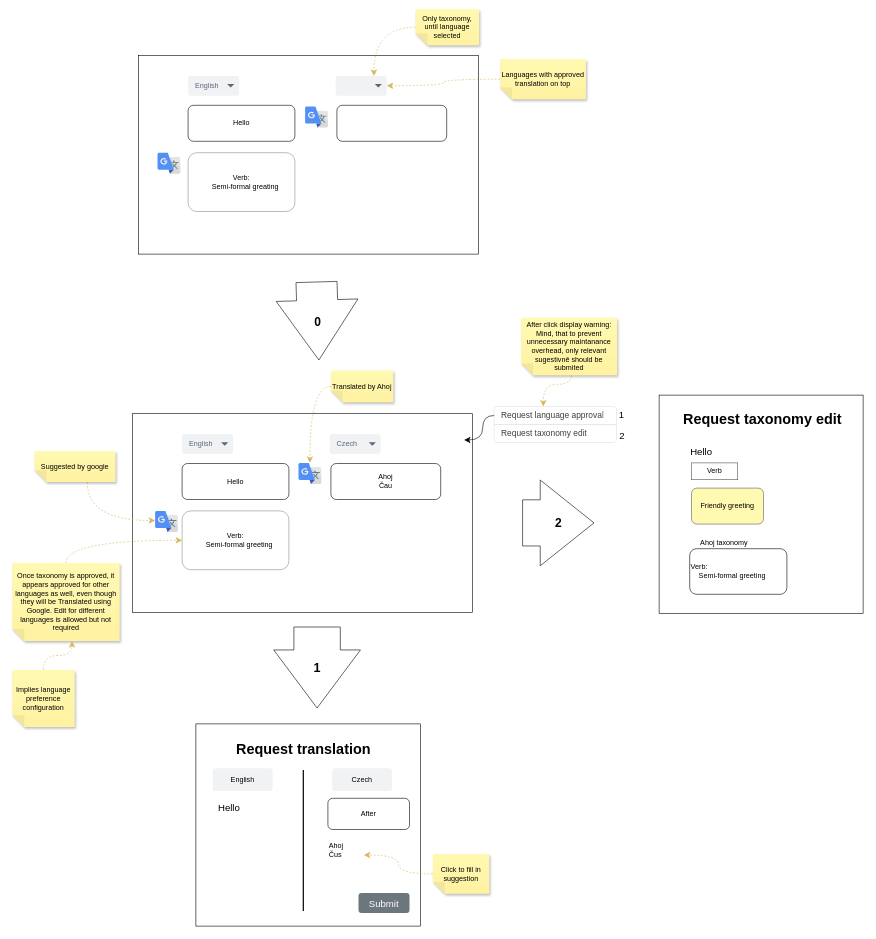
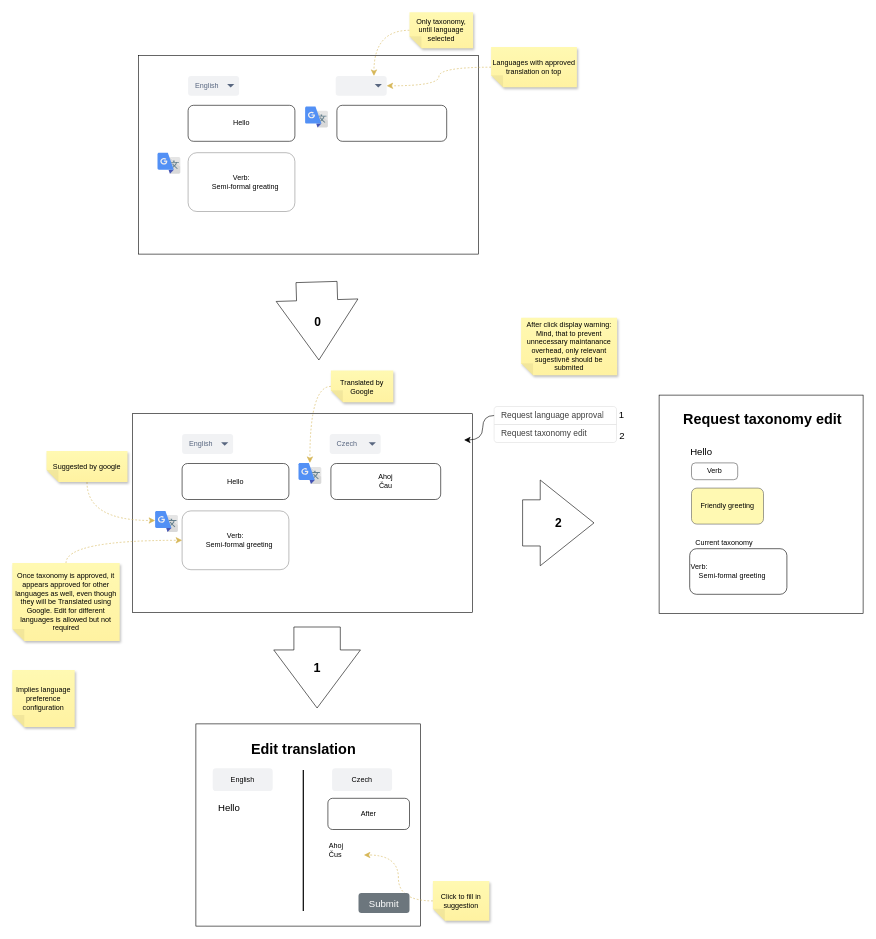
(447, 27) -> (441, 30)
(543, 79) -> (534, 67)
(362, 387) -> (362, 387)
(543, 398) -> none
(75, 467) -> (87, 467)
(715, 471) -> (715, 471)
(724, 543) -> (724, 543)
(58, 656) -> none
(304, 749) -> (304, 749)
(461, 874) -> (461, 901)
